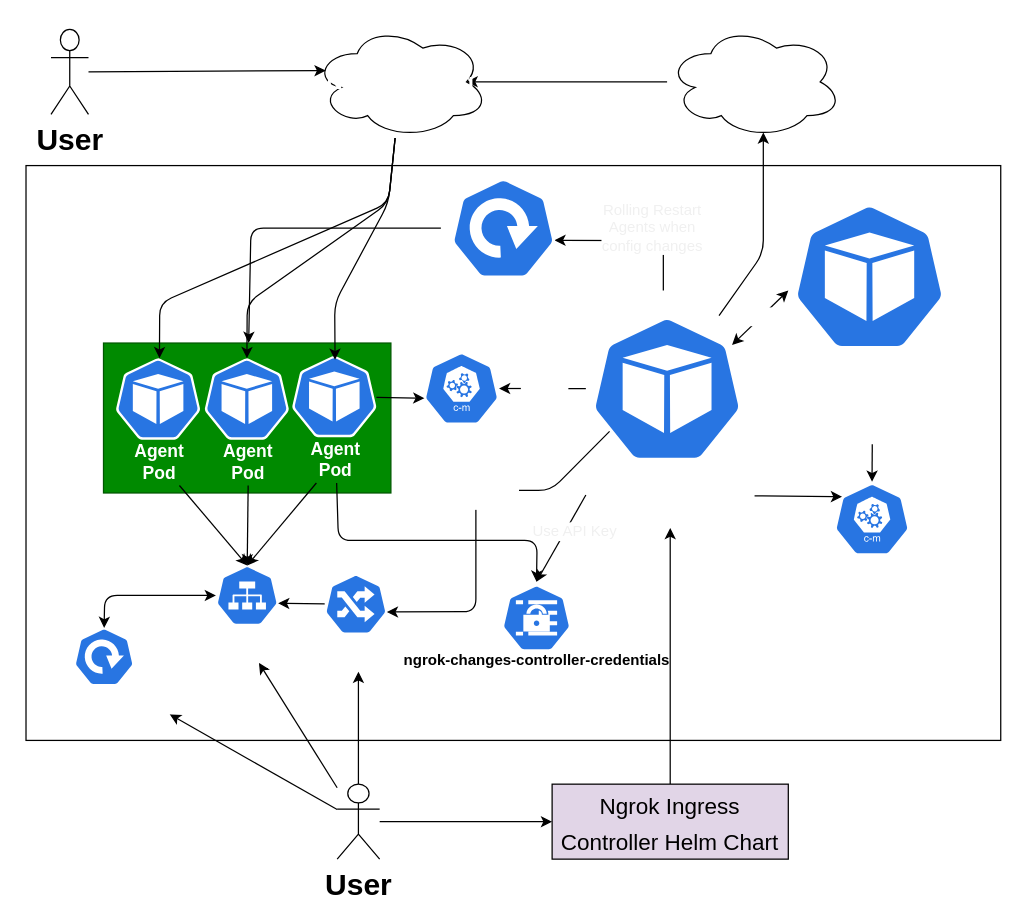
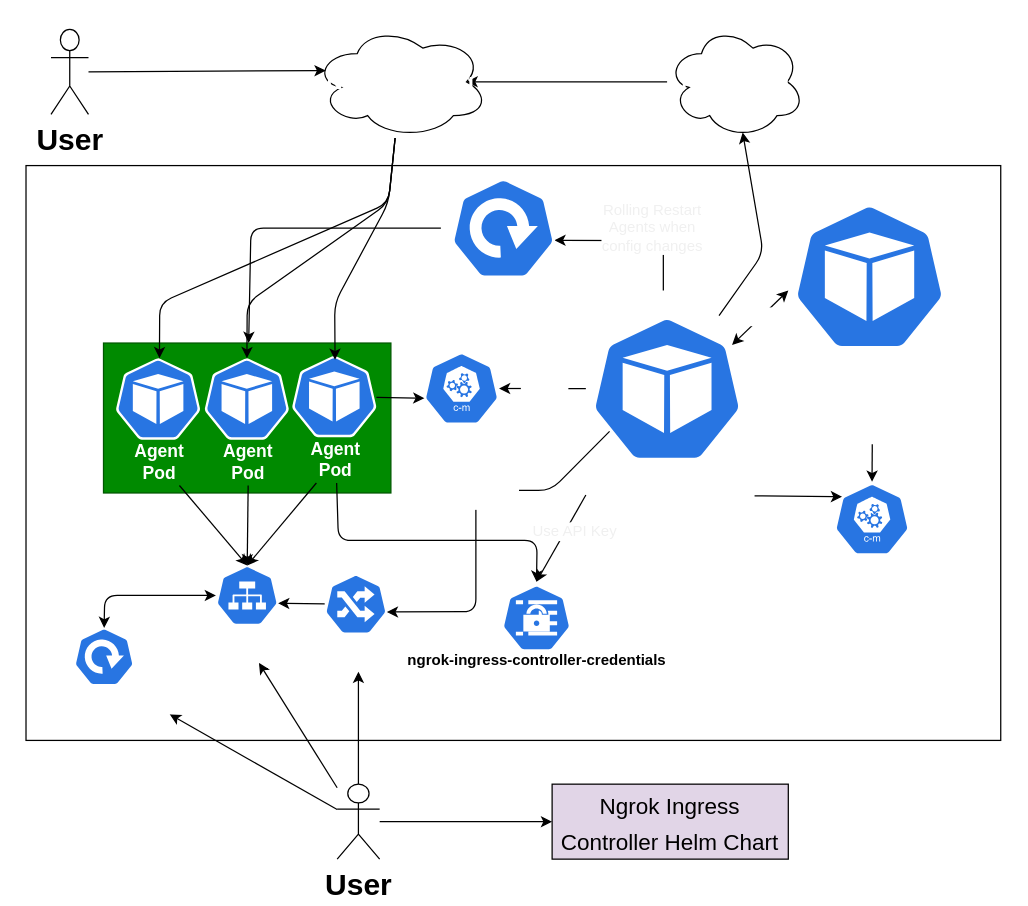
(754, 82) -> (736, 82)
(358, 653) -> (358, 653)
(670, 660) -> none
(537, 661) -> (537, 661)
